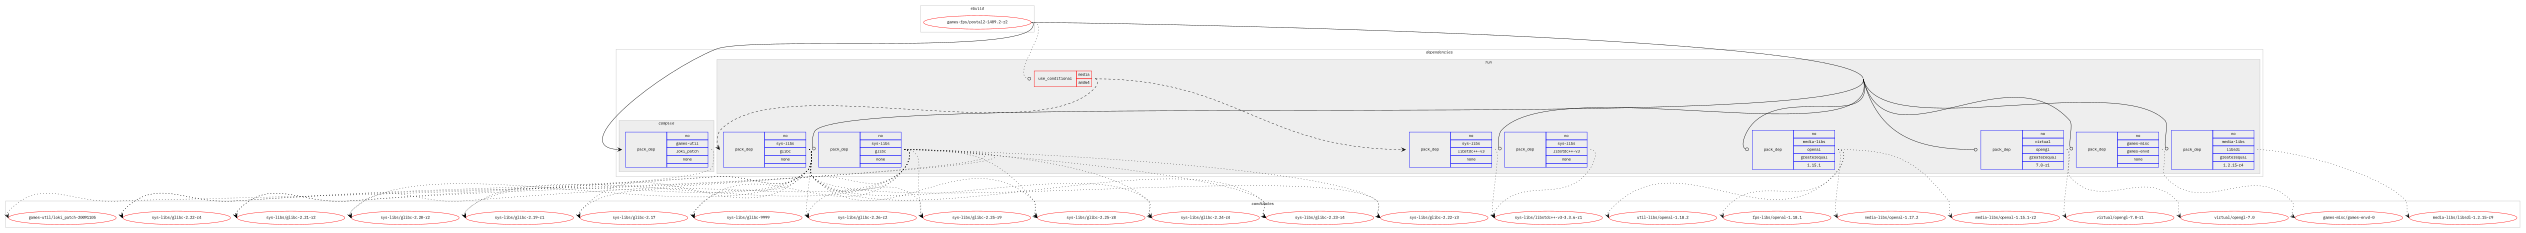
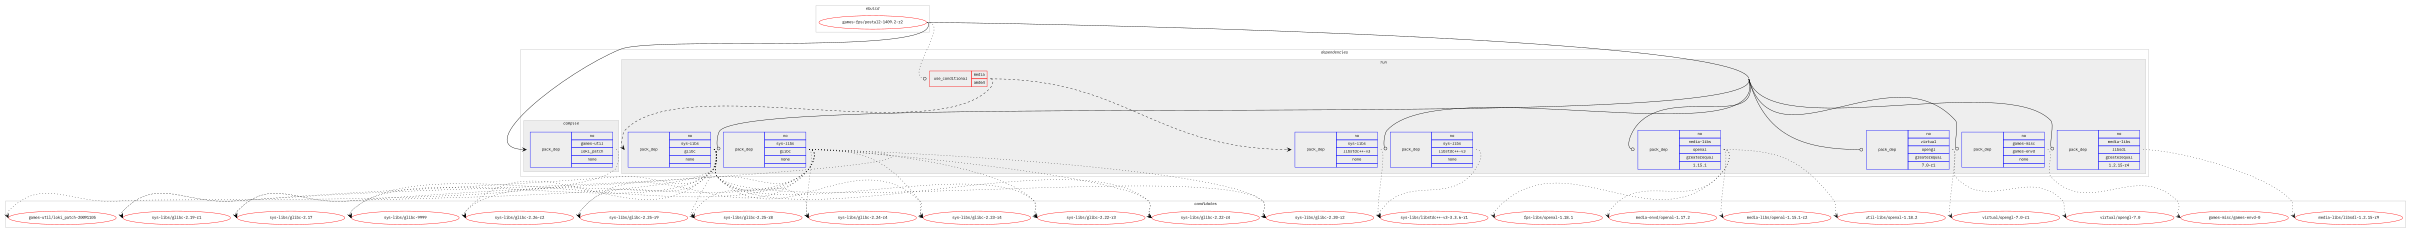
(291, 218) -> none
(1892, 218) -> (1663, 218)
